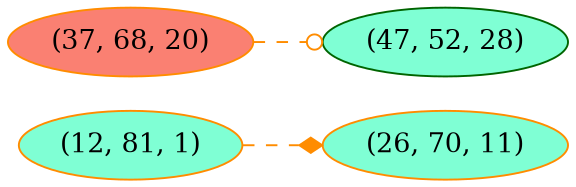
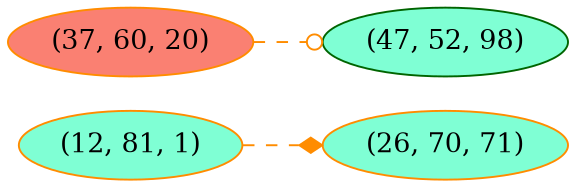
(131, 42) -> (131, 42)
(445, 42) -> (445, 42)
(445, 145) -> (445, 145)
